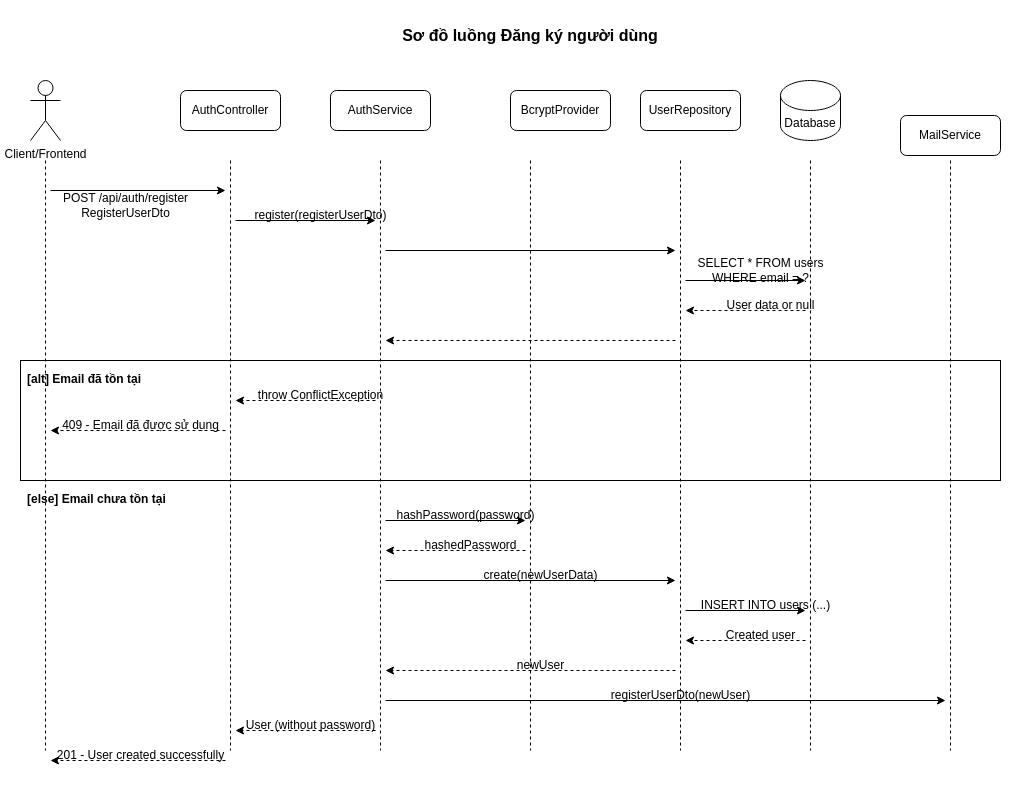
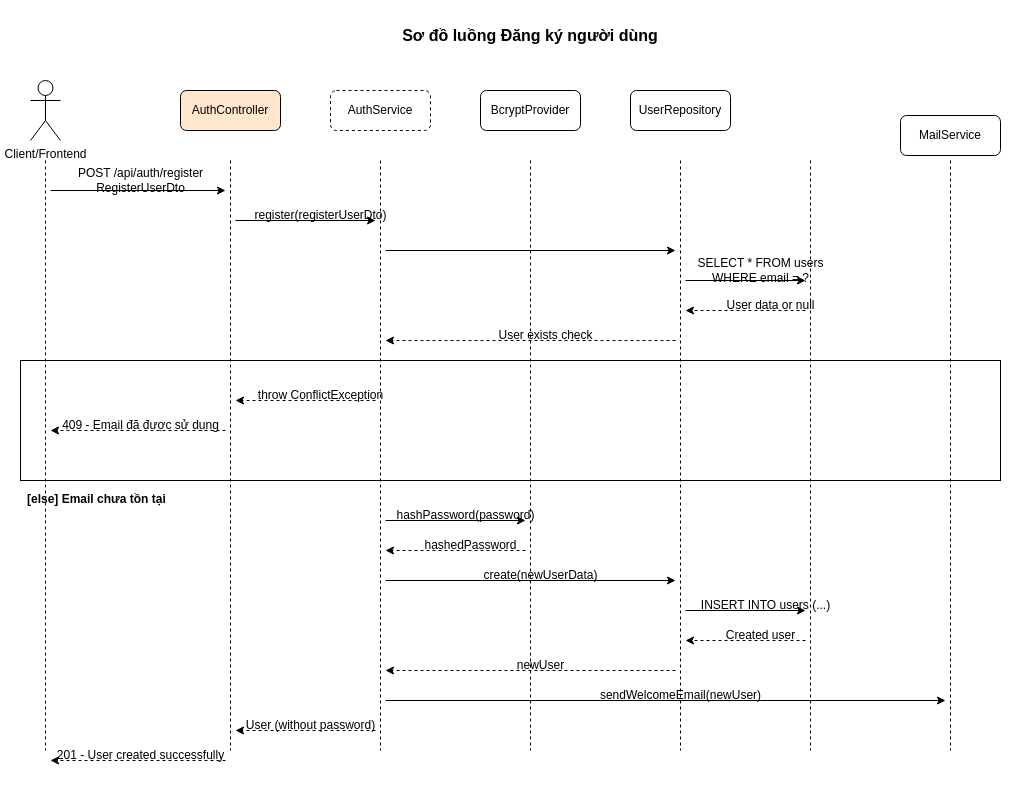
(231, 111) -> (231, 111)
(381, 111) -> (381, 111)
(561, 111) -> (531, 111)
(691, 111) -> (681, 111)
(811, 111) -> none
(126, 206) -> (141, 181)
none -> (546, 336)
(91, 381) -> none
(681, 696) -> (681, 696)
